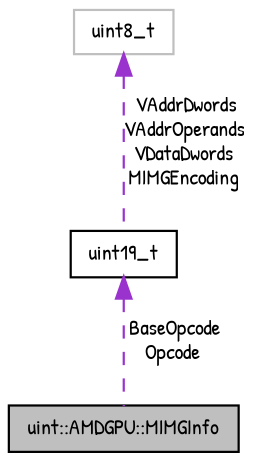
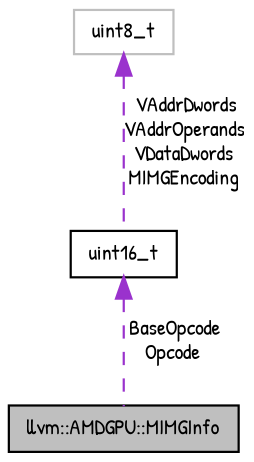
(124, 254) -> (124, 254)
(124, 429) -> (124, 429)
